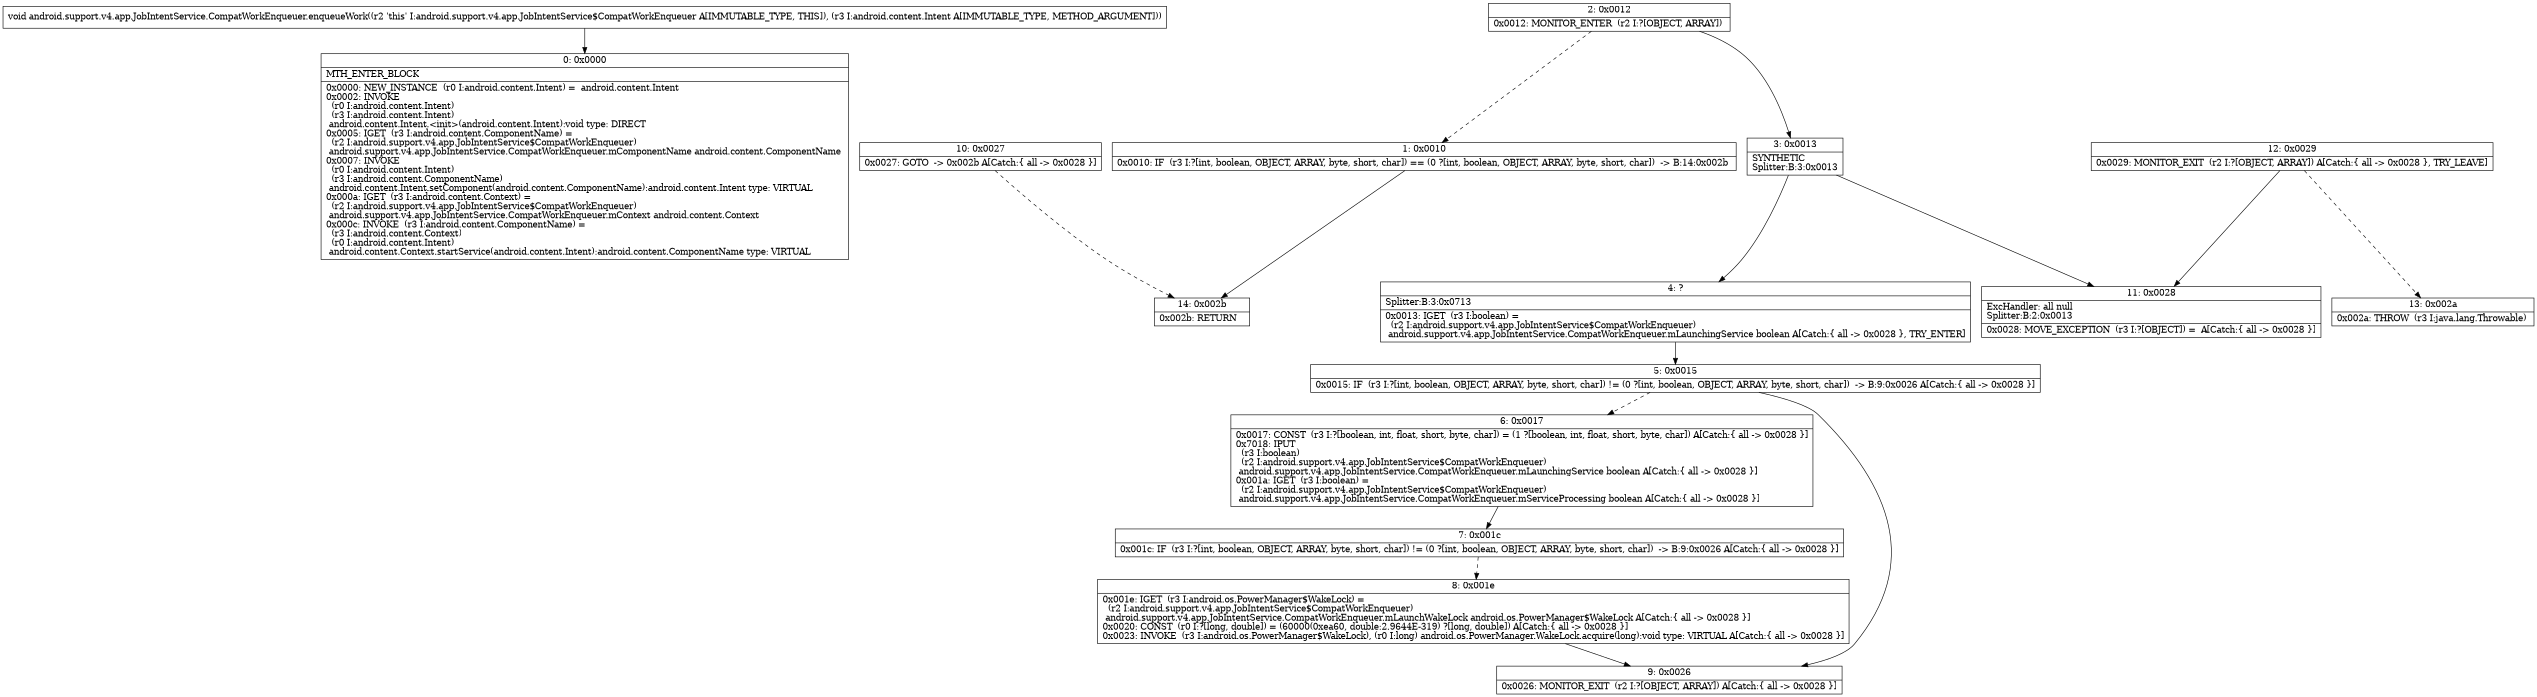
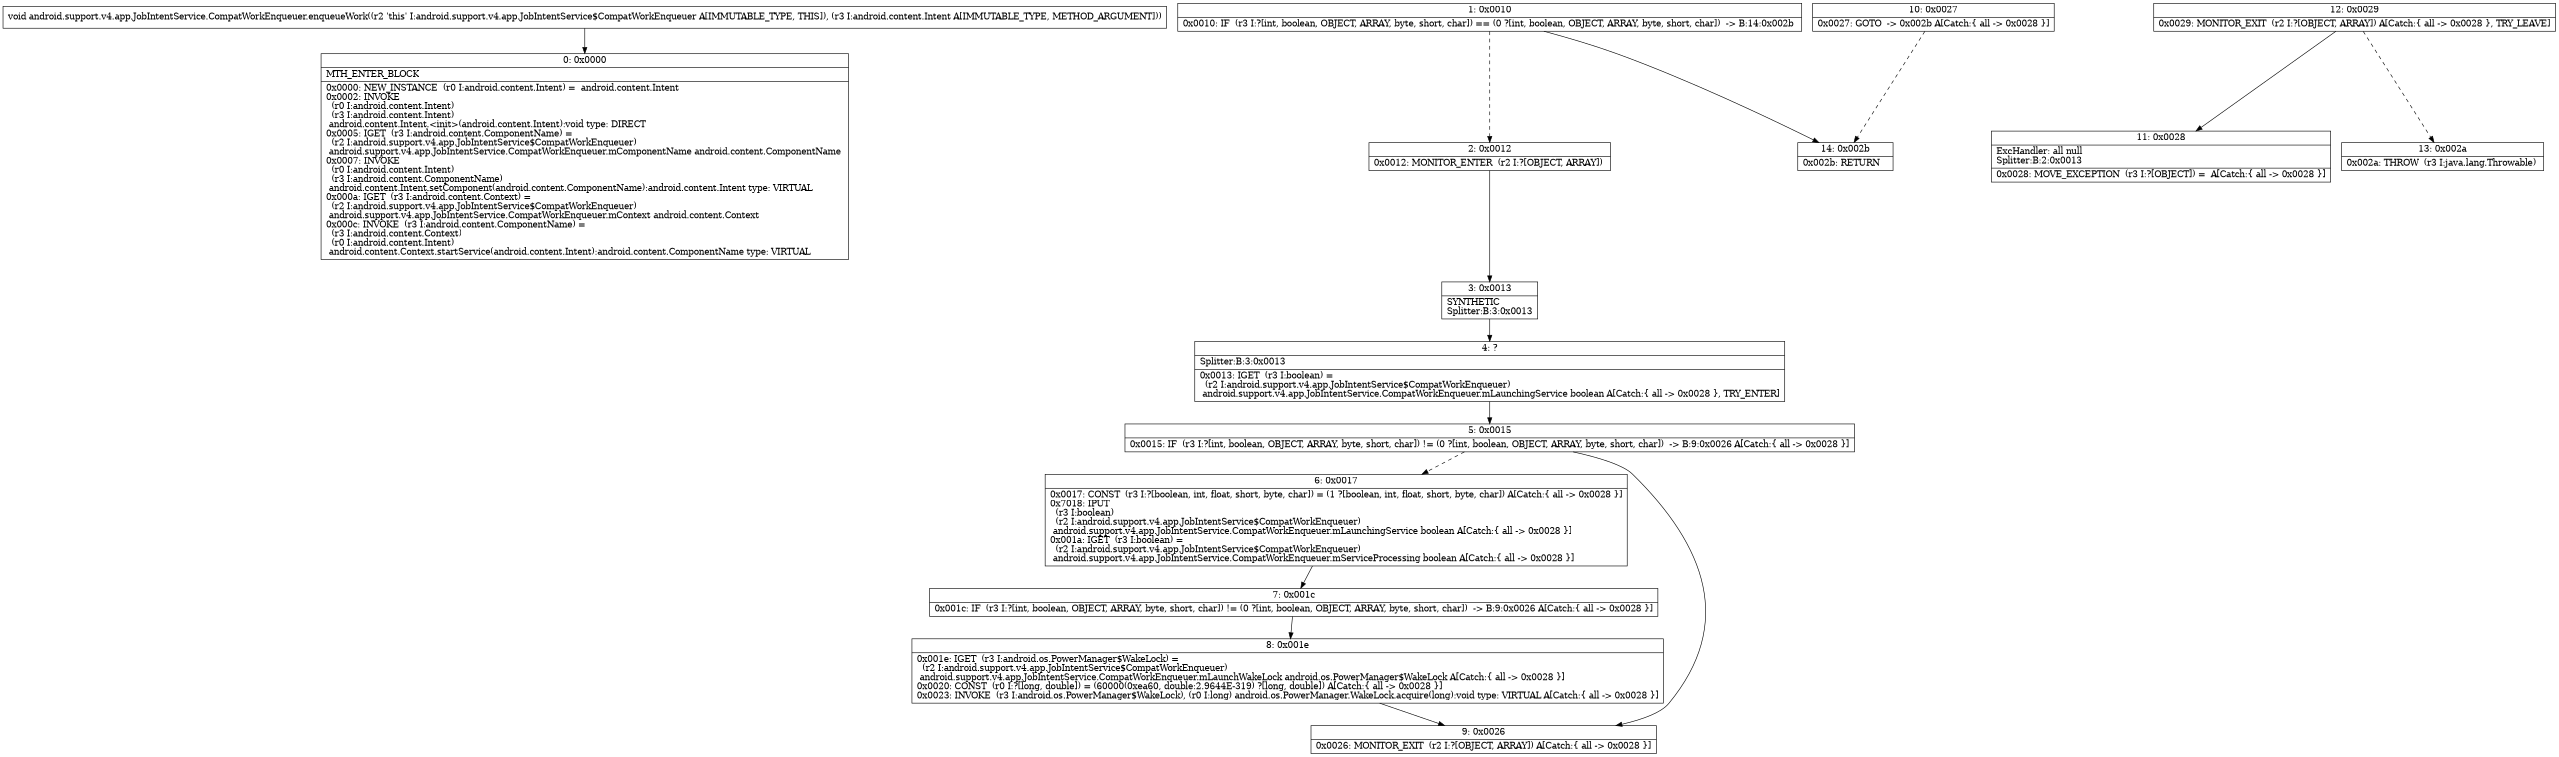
(1519, 85) -> (1490, 84)
(1962, 230) -> none
(1428, 303) -> (1243, 362)
(1477, 565) -> (1292, 625)
